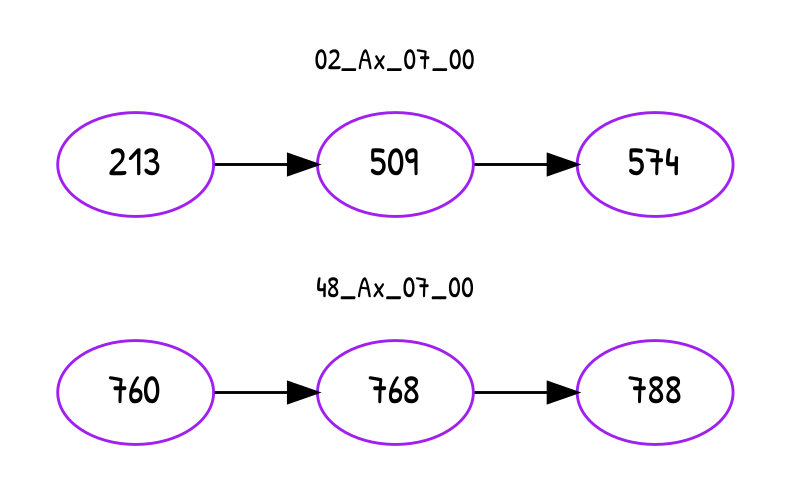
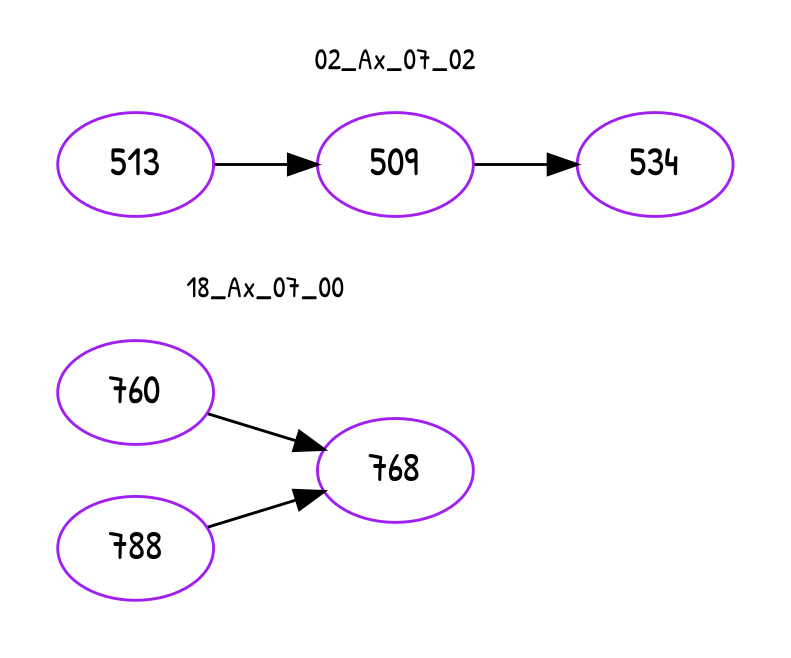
(395, 62) -> (395, 62)
(136, 165) -> (136, 165)
(655, 165) -> (655, 165)
(395, 290) -> (266, 290)
(511, 393) -> (252, 514)
